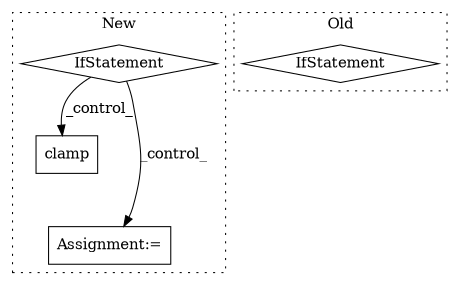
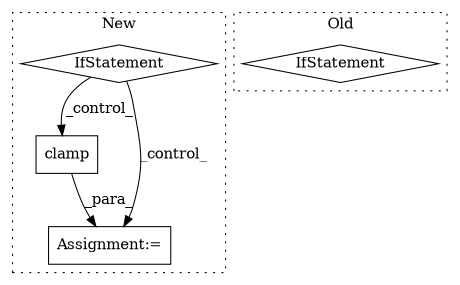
none -> (79, 196)
